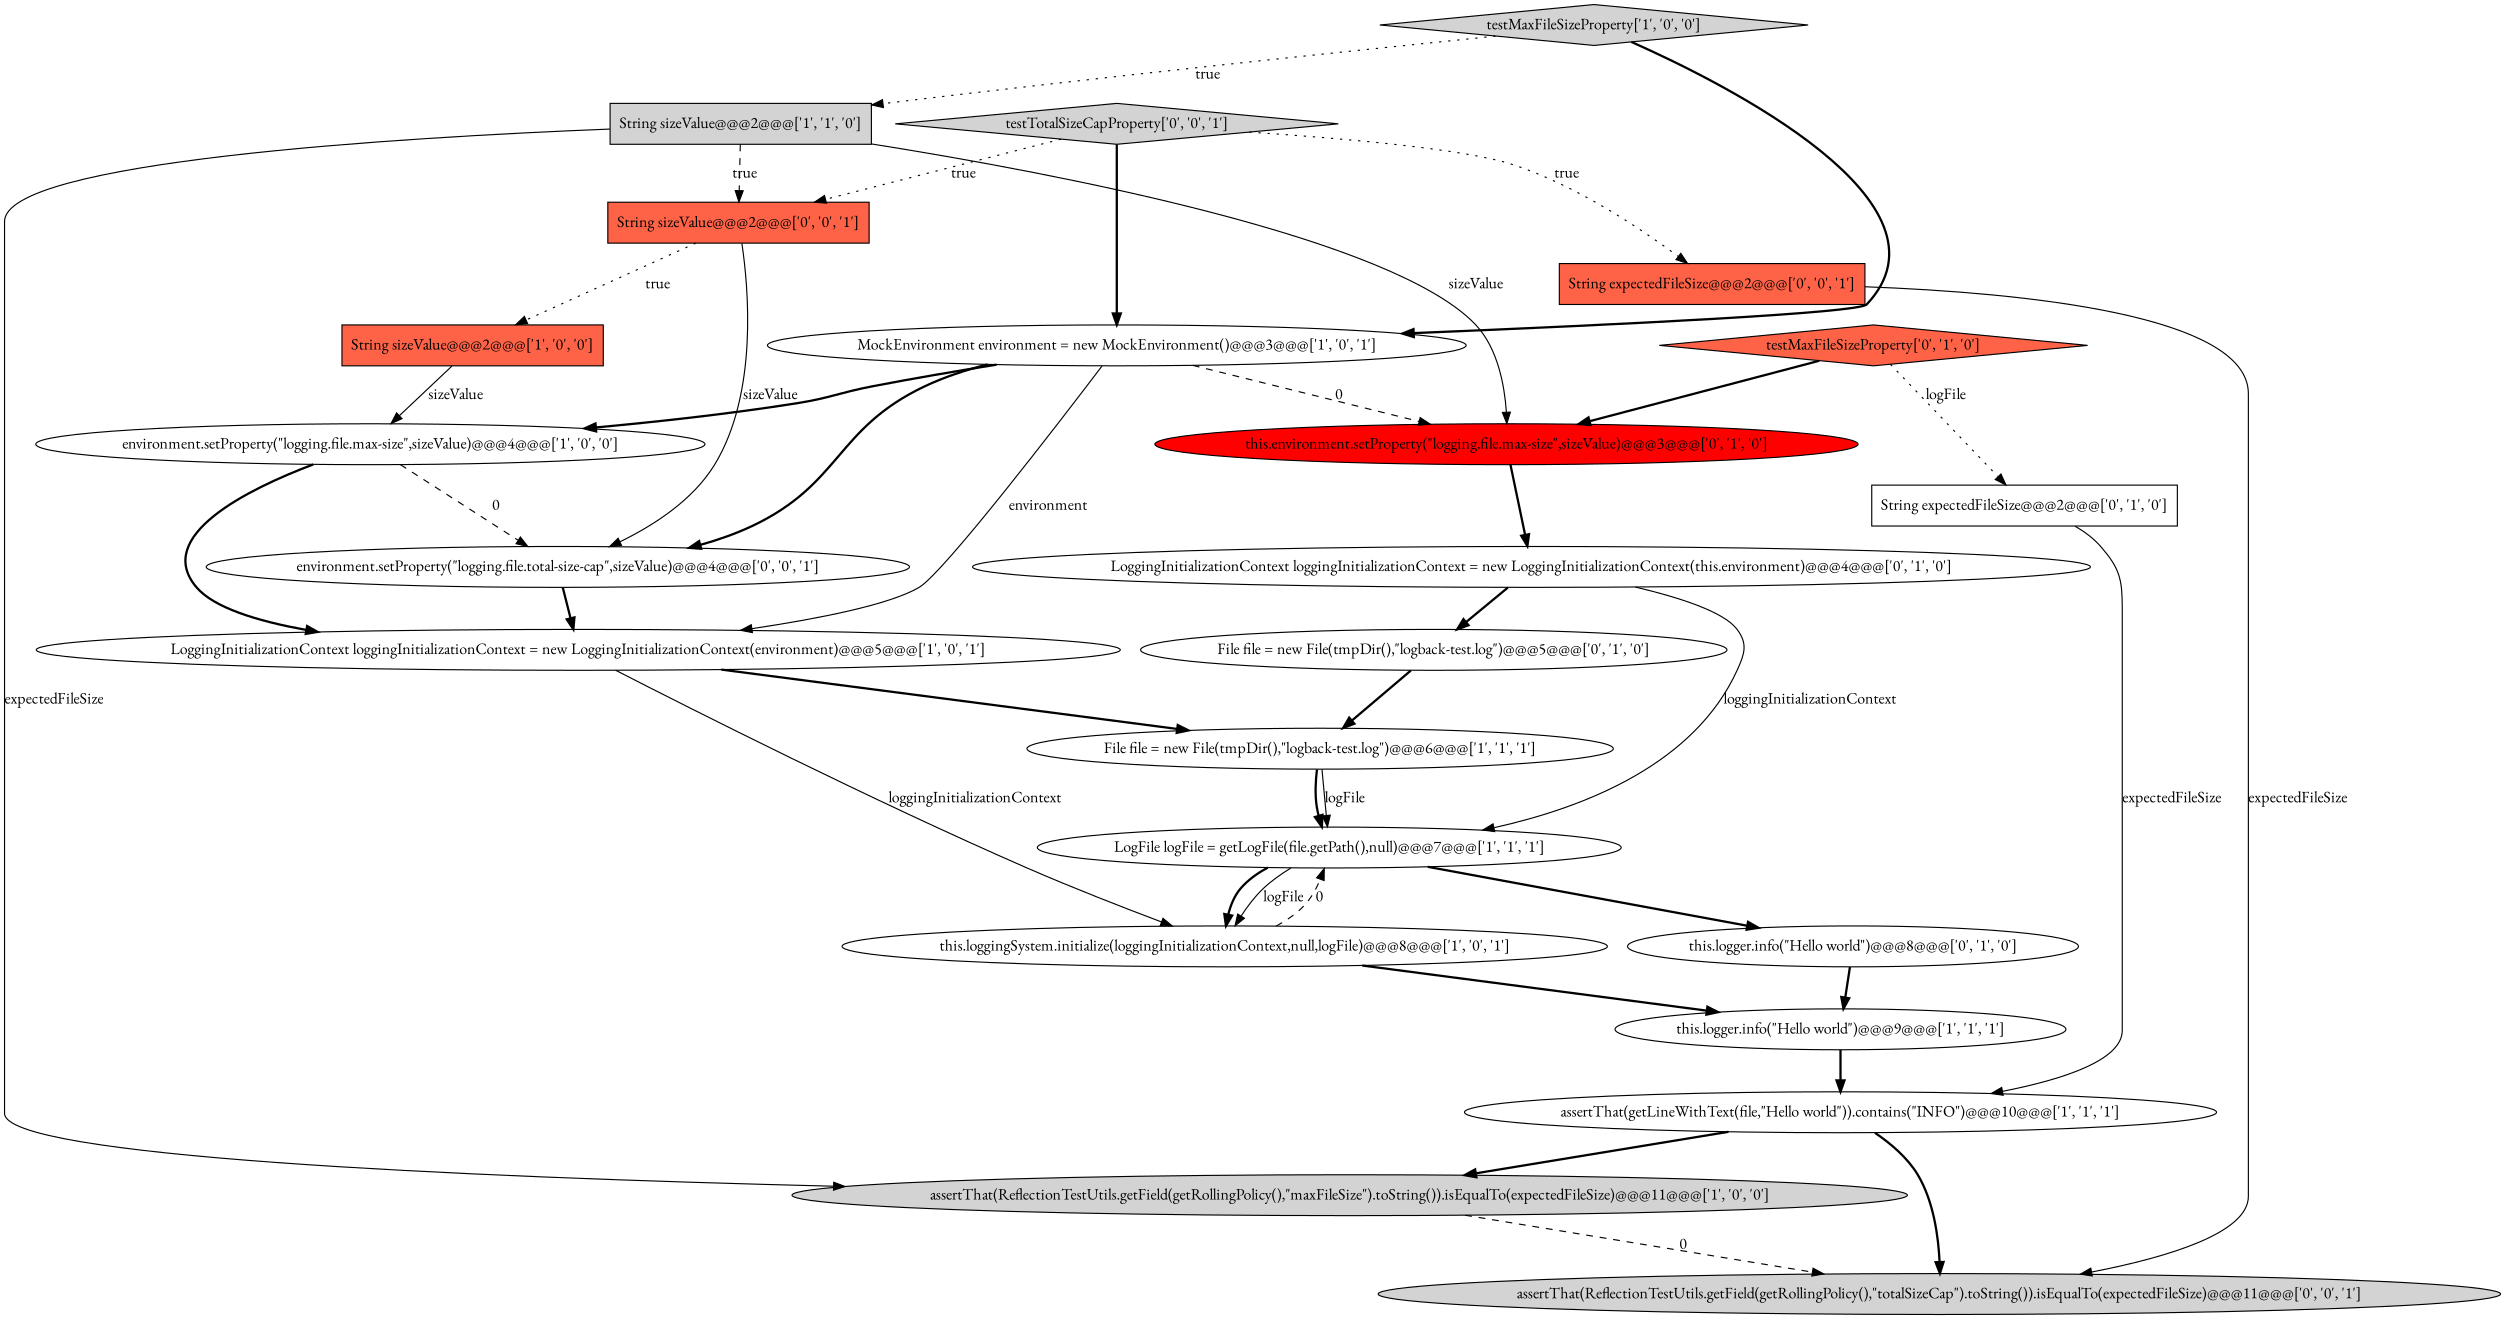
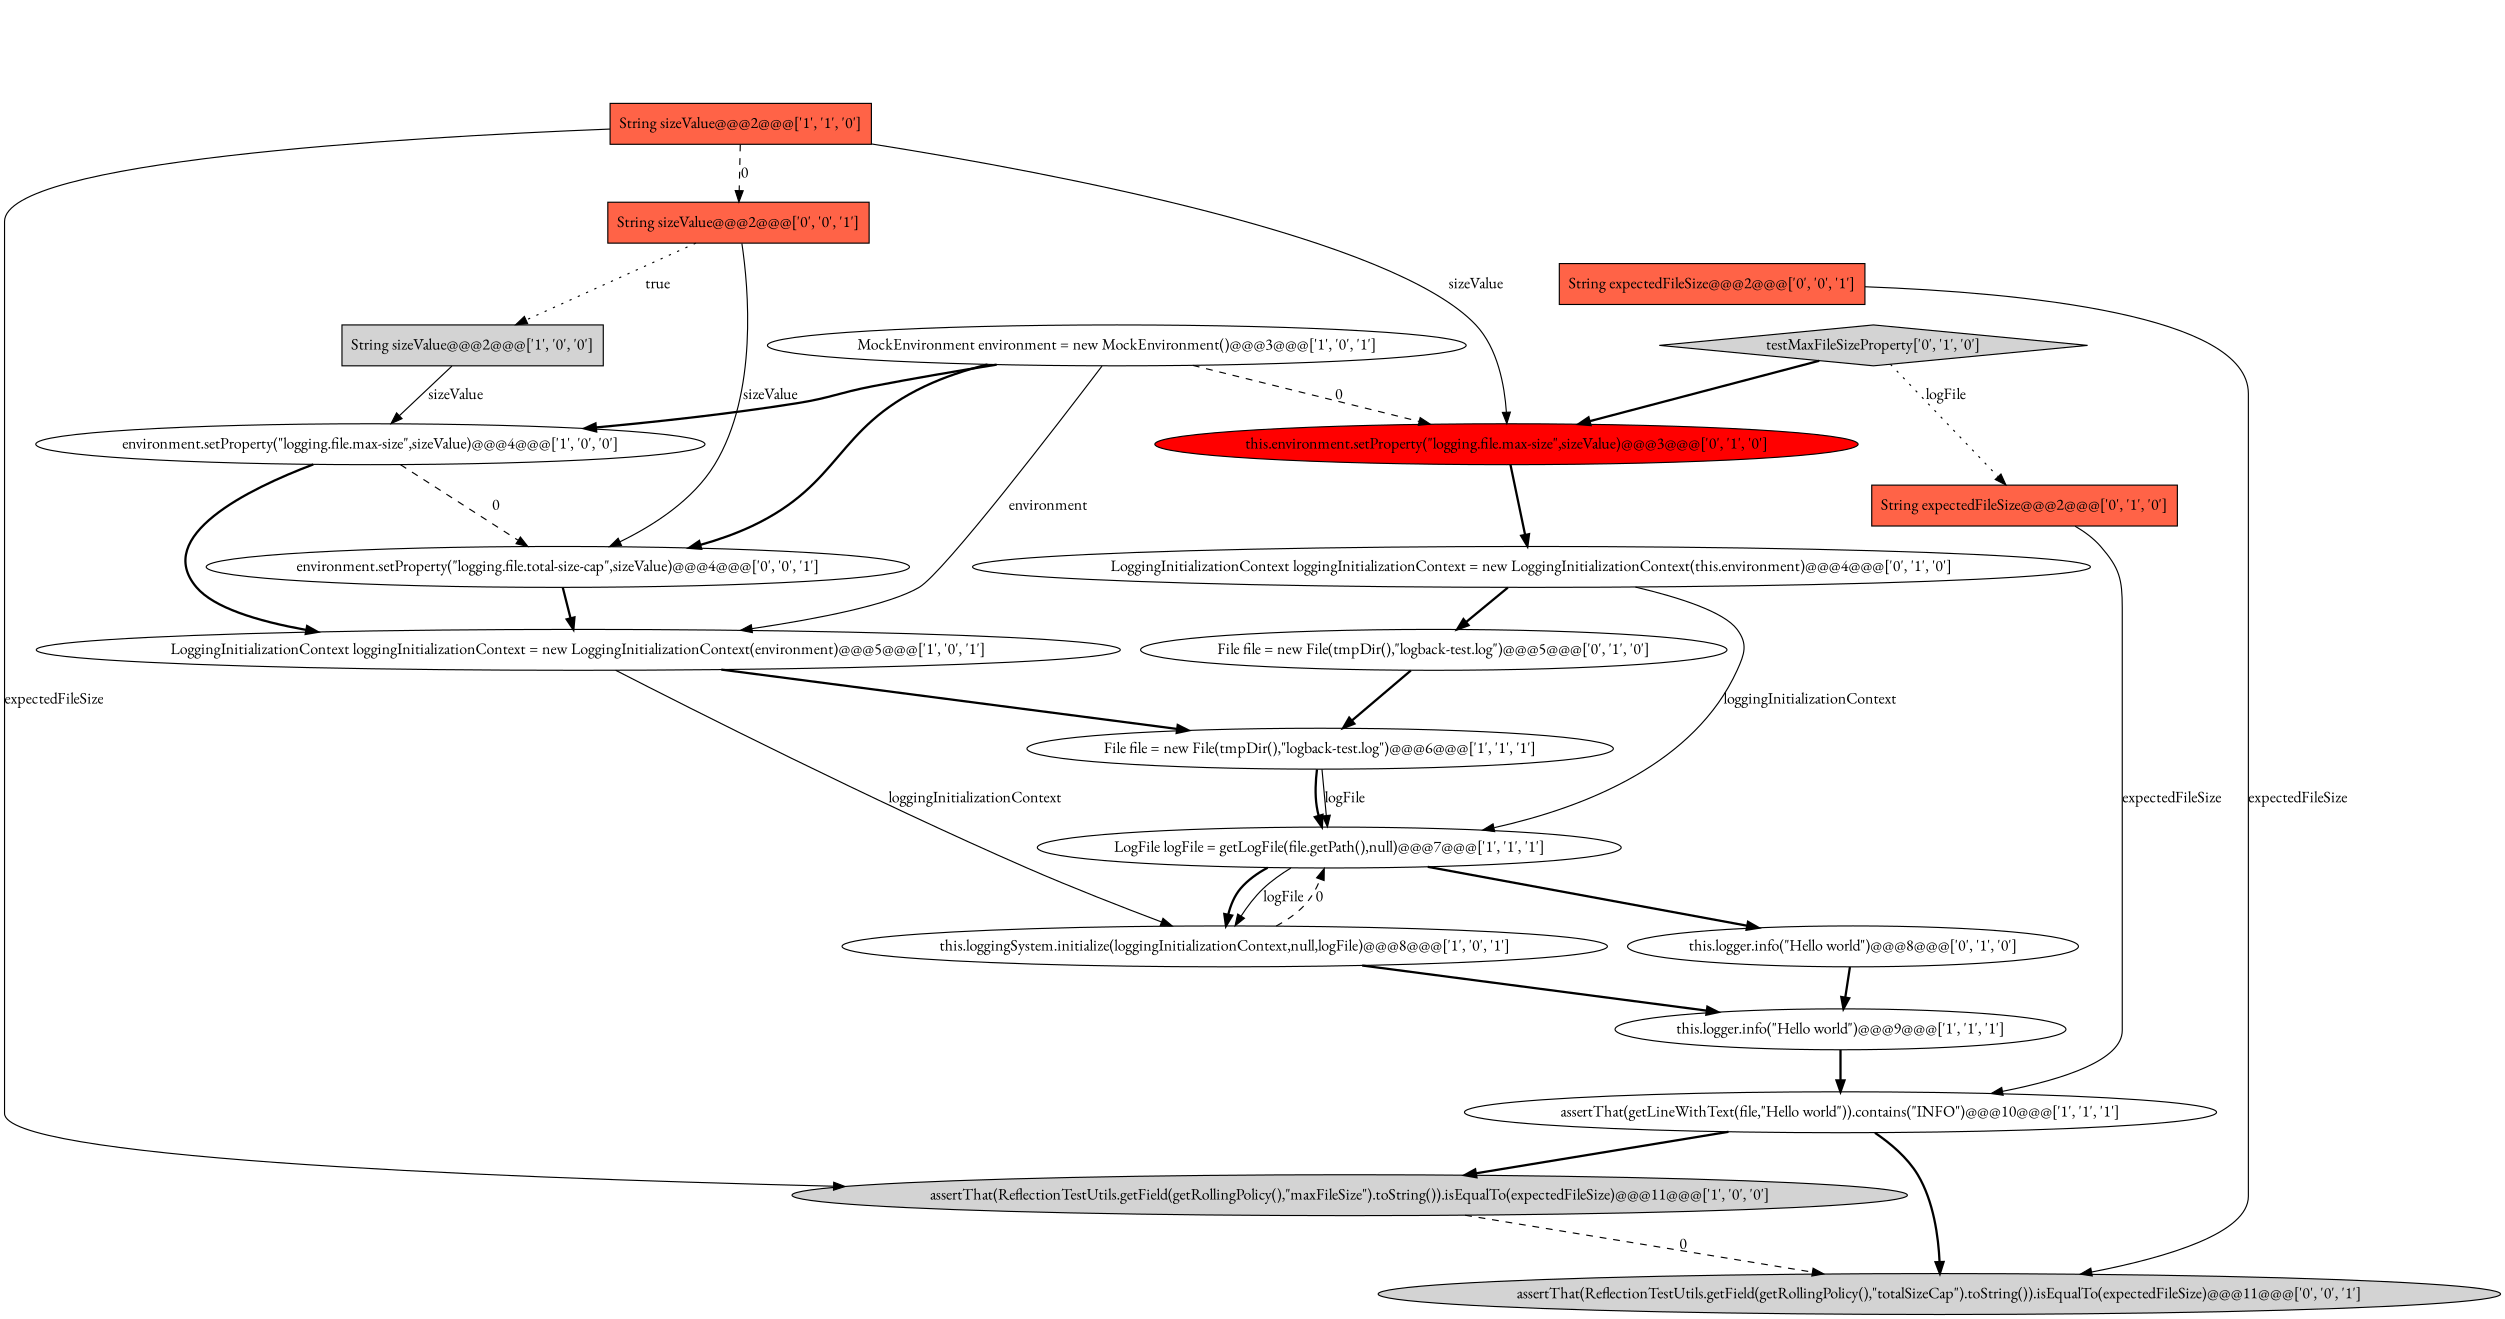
(1594, 25) -> none
(741, 124) -> (741, 124)
(1117, 124) -> none
(745, 173) -> (745, 173)
(473, 345) -> (473, 345)
(1873, 345) -> (1873, 345)
(2025, 506) -> (2025, 506)
